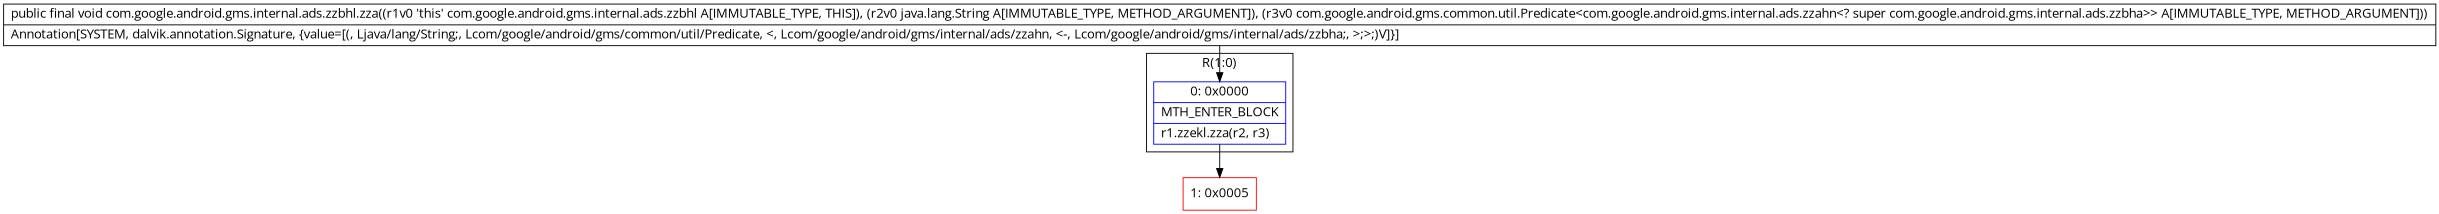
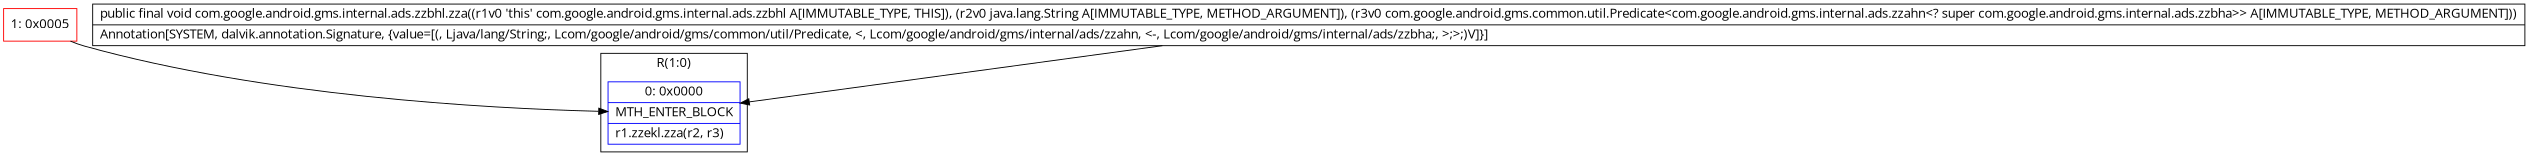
(1220, 158) -> (332, 92)
